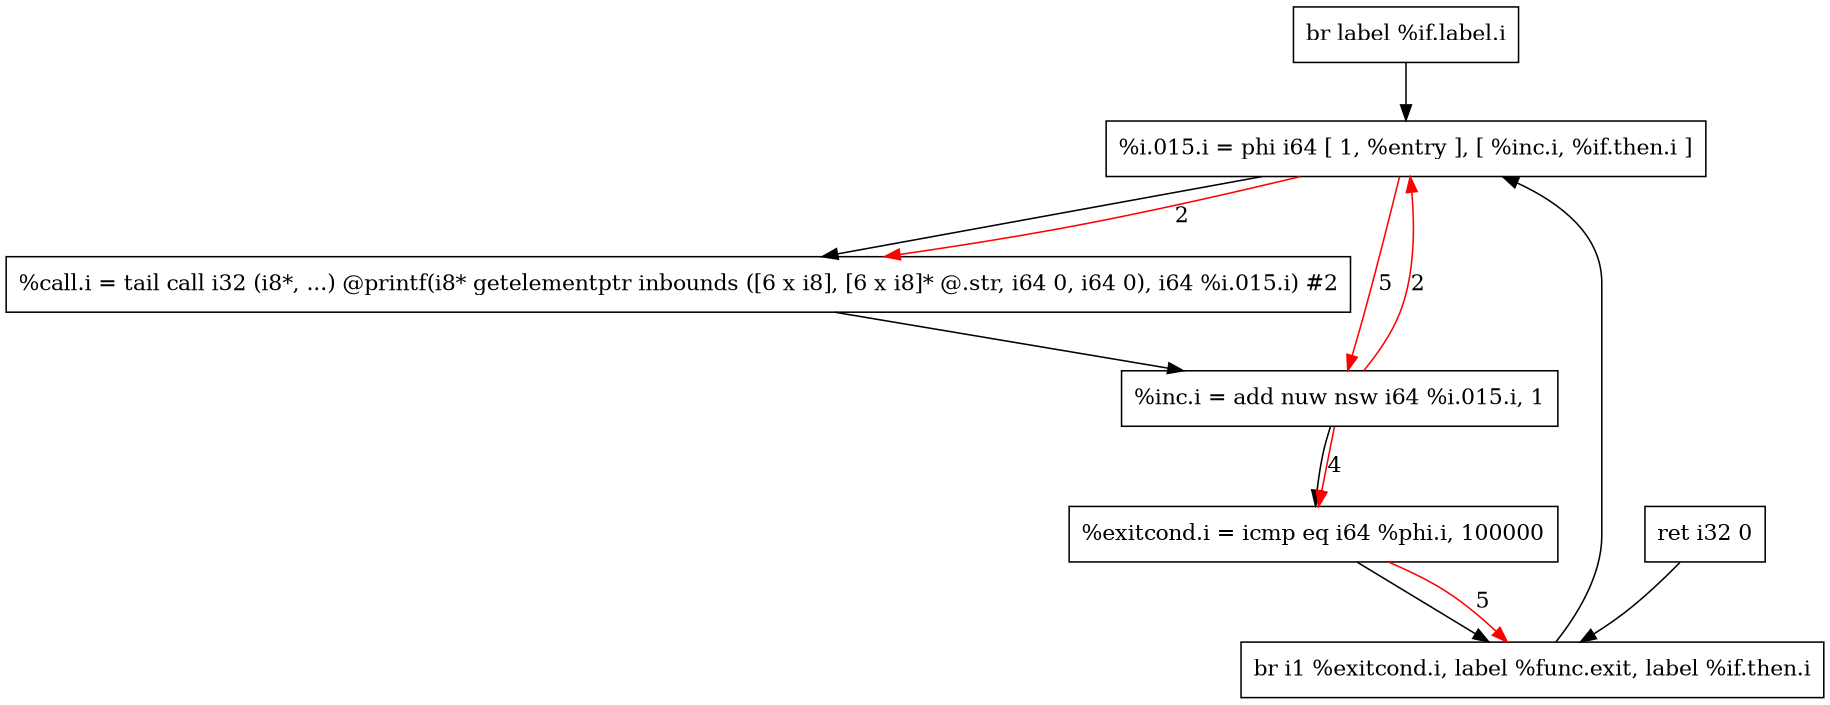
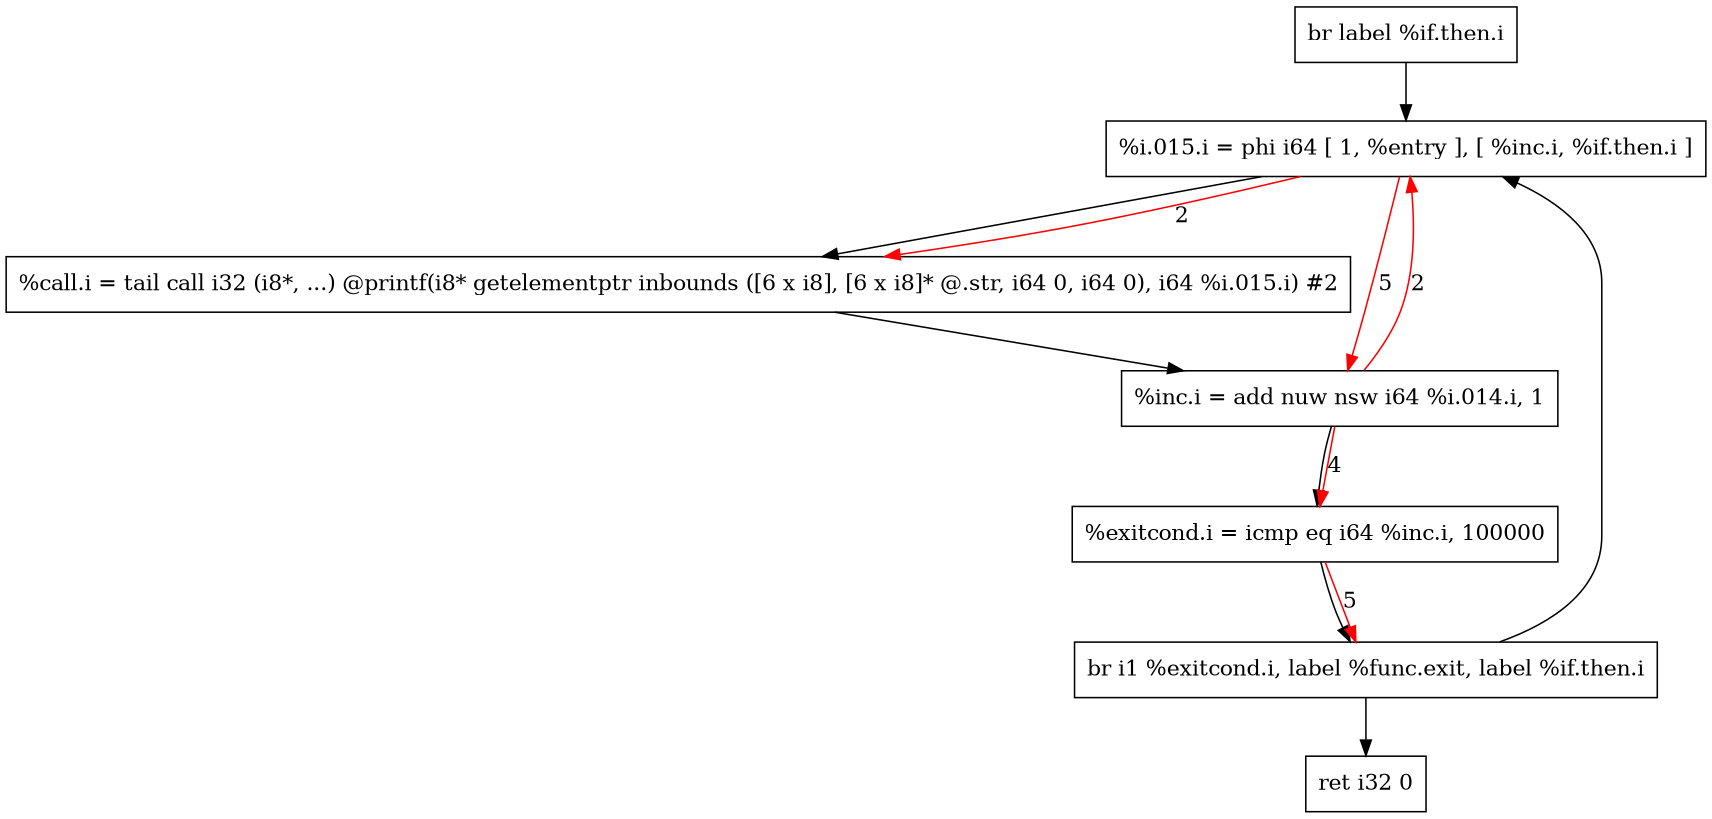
(1406, 35) -> (1406, 35)
(1340, 399) -> (1340, 399)
(1314, 534) -> (1315, 534)
(1639, 601) -> (1366, 719)
